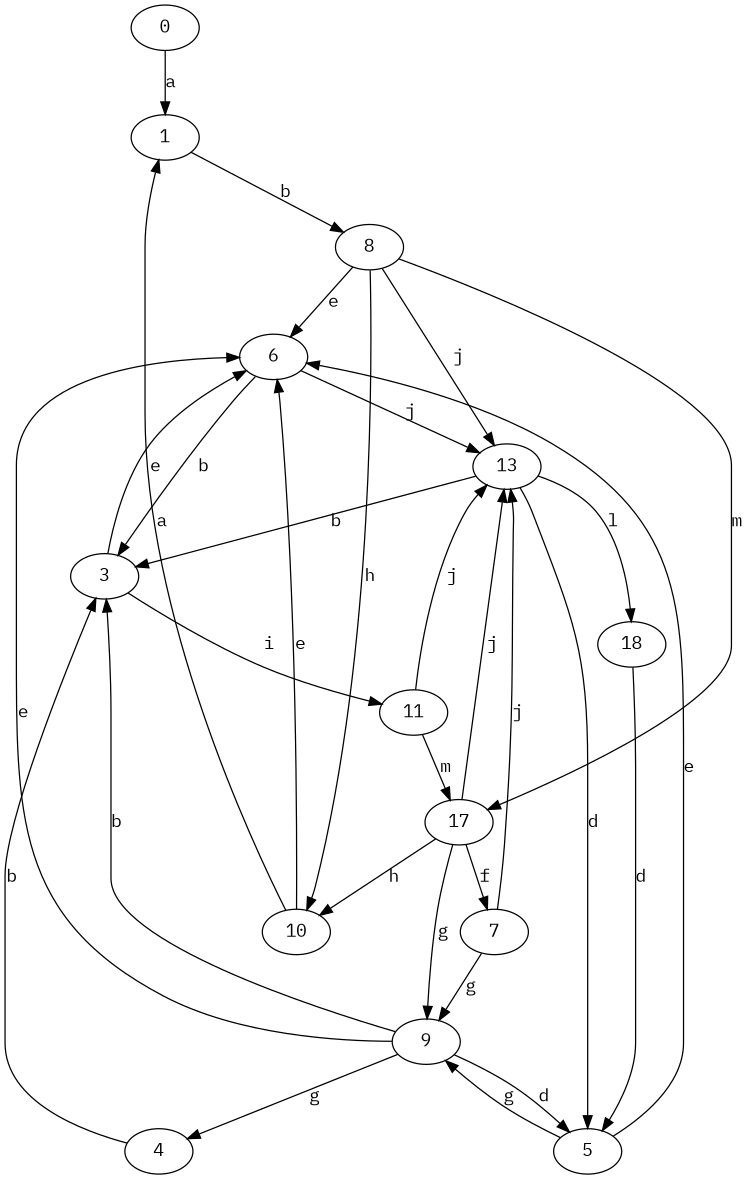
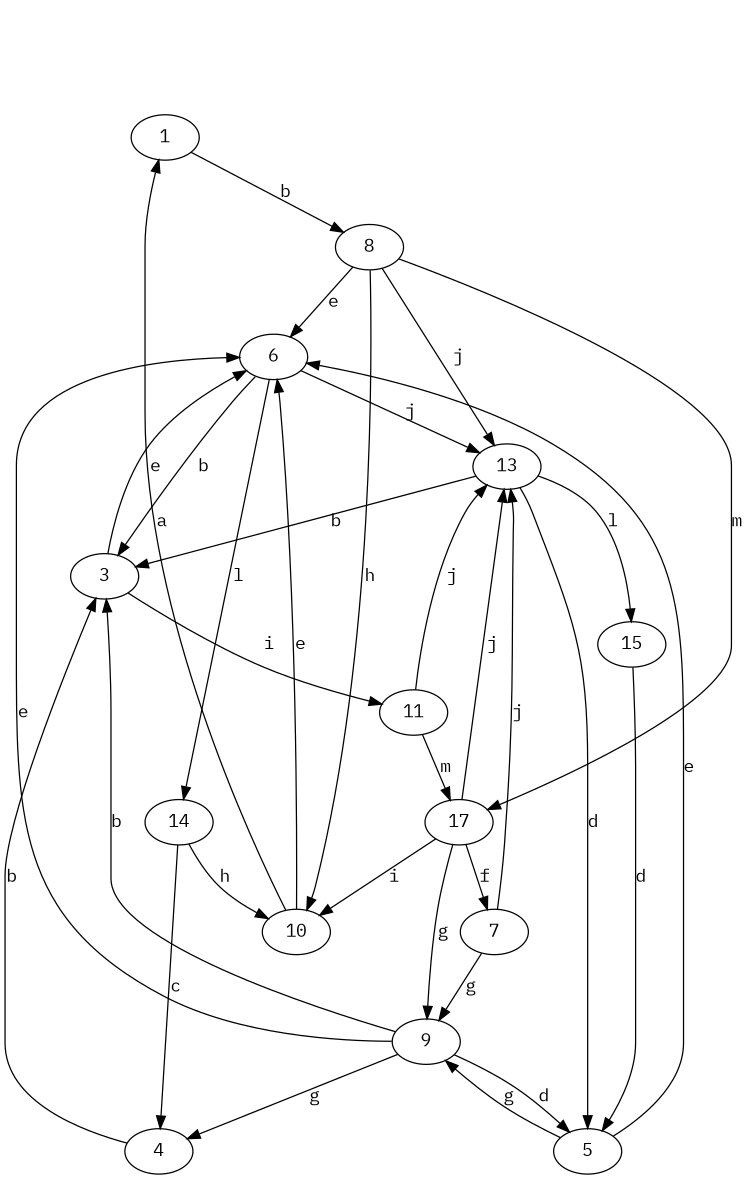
(165, 28) -> none
(632, 644) -> (632, 644)
none -> (179, 822)
(394, 877) -> (394, 877)
